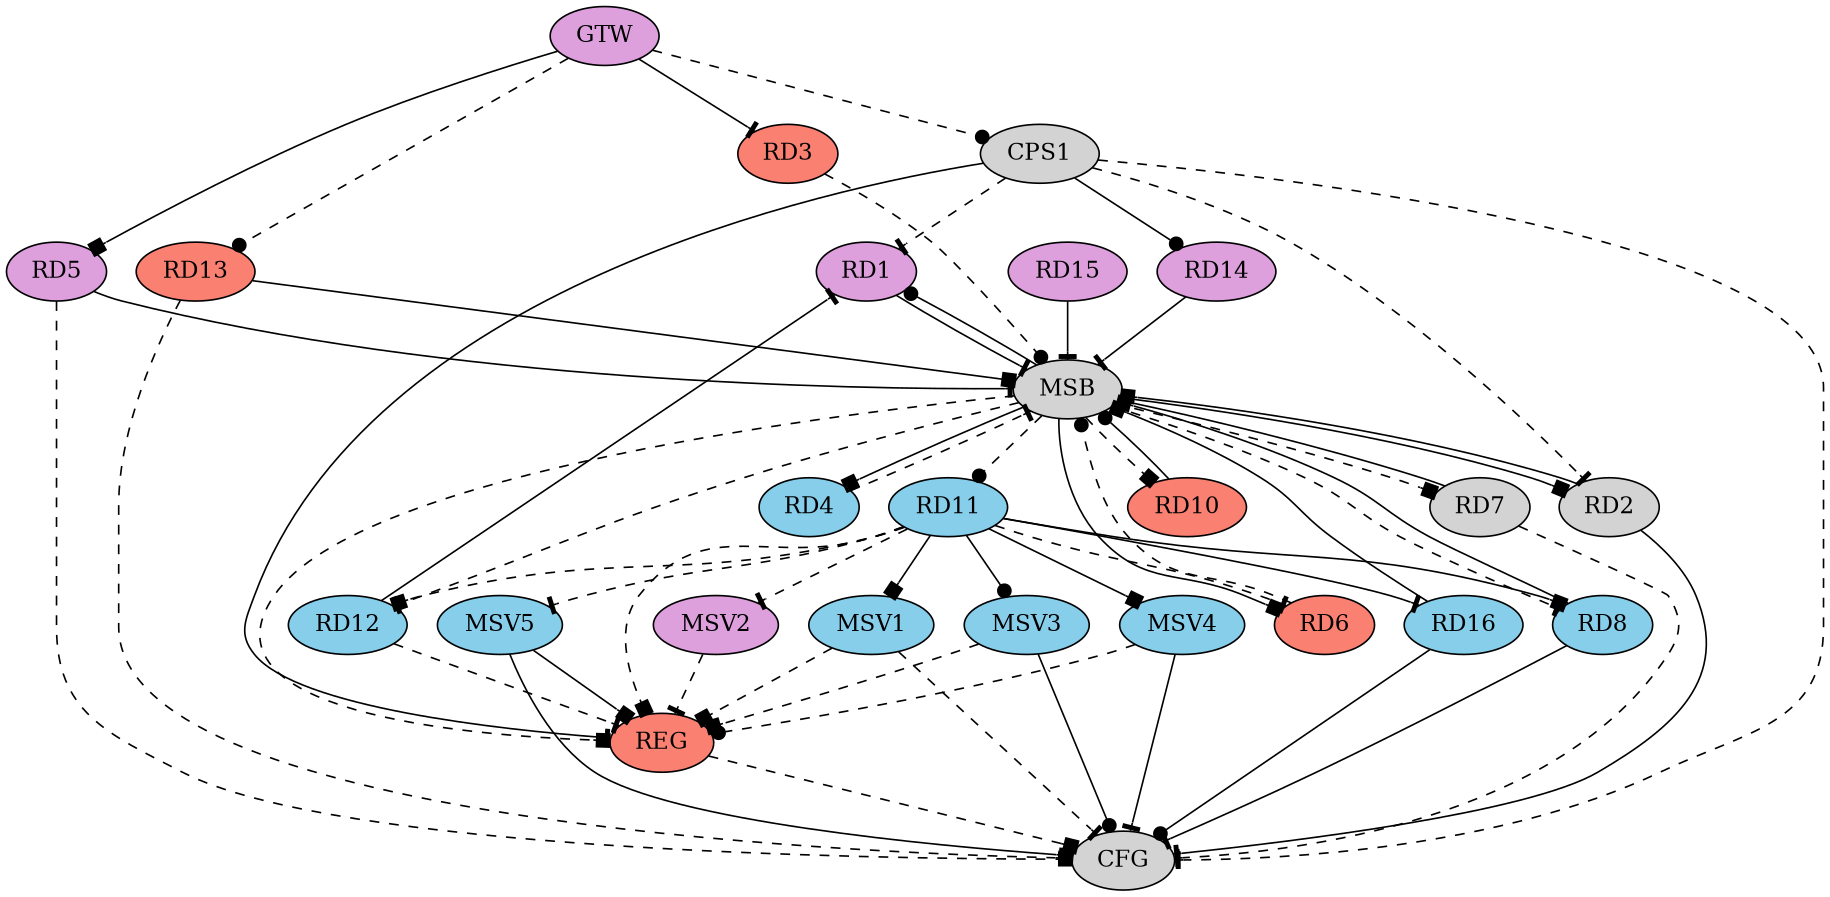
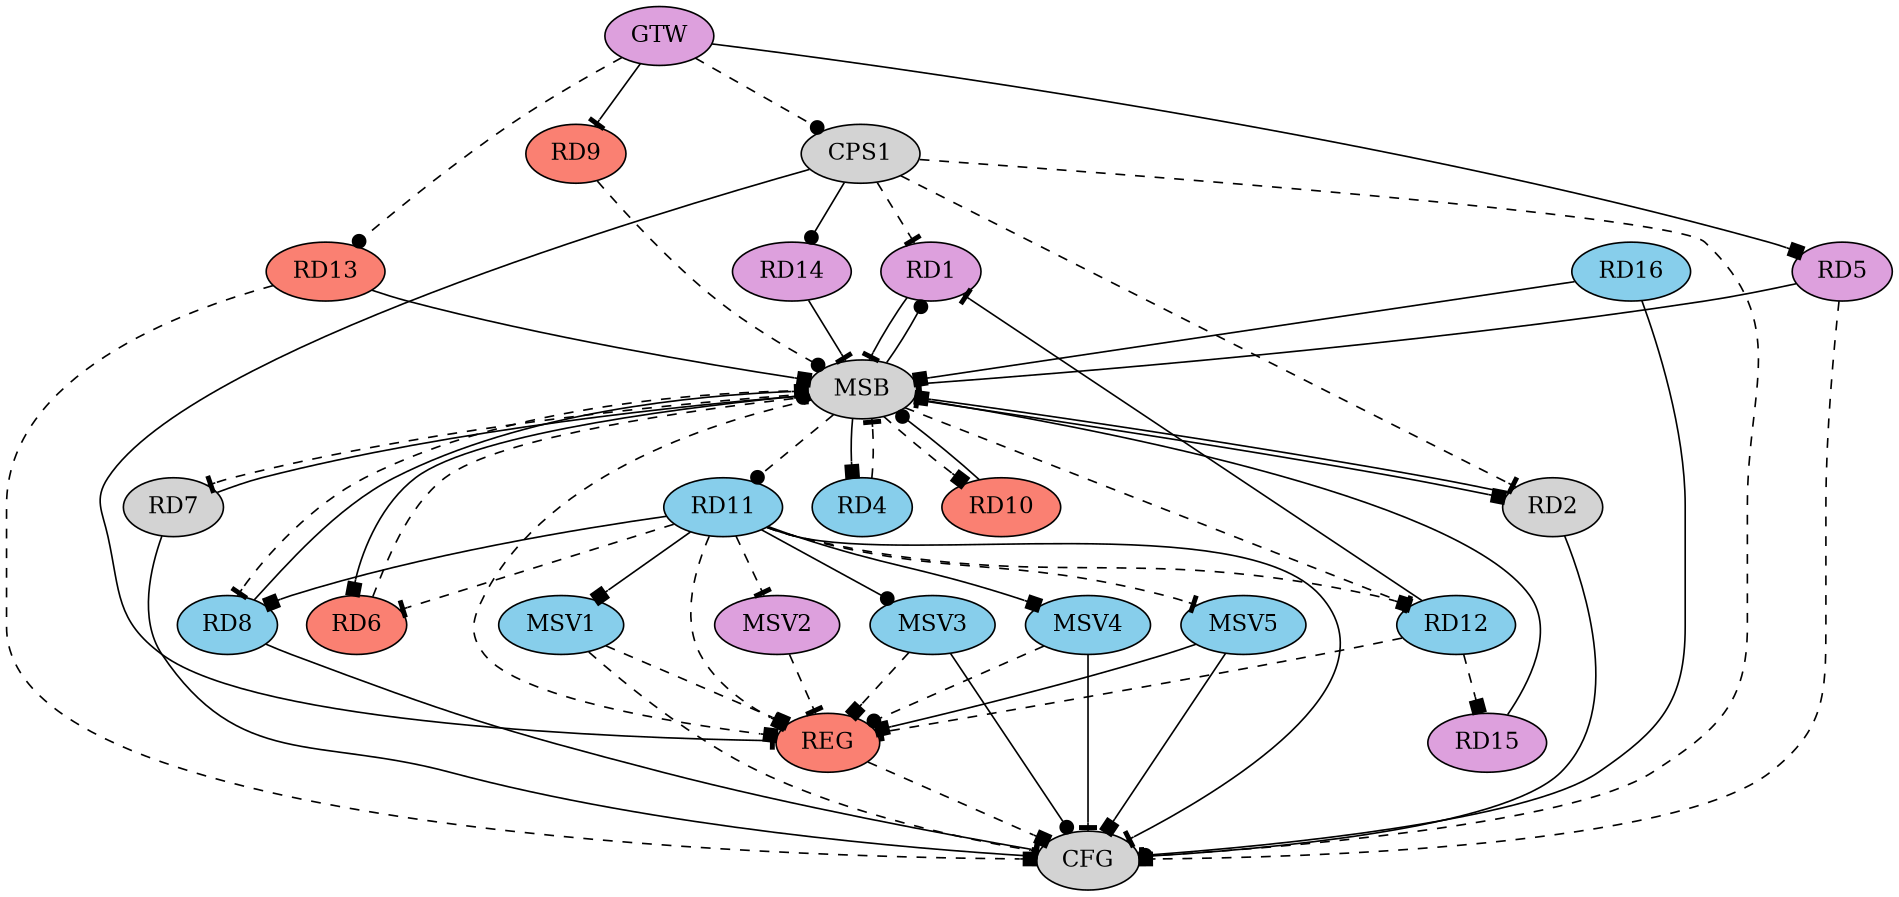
(788, 154) -> (576, 154)
(1269, 442) -> (510, 425)
(1239, 562) -> (1220, 553)
none -> (1469, 676)
(1553, 761) -> (518, 789)
